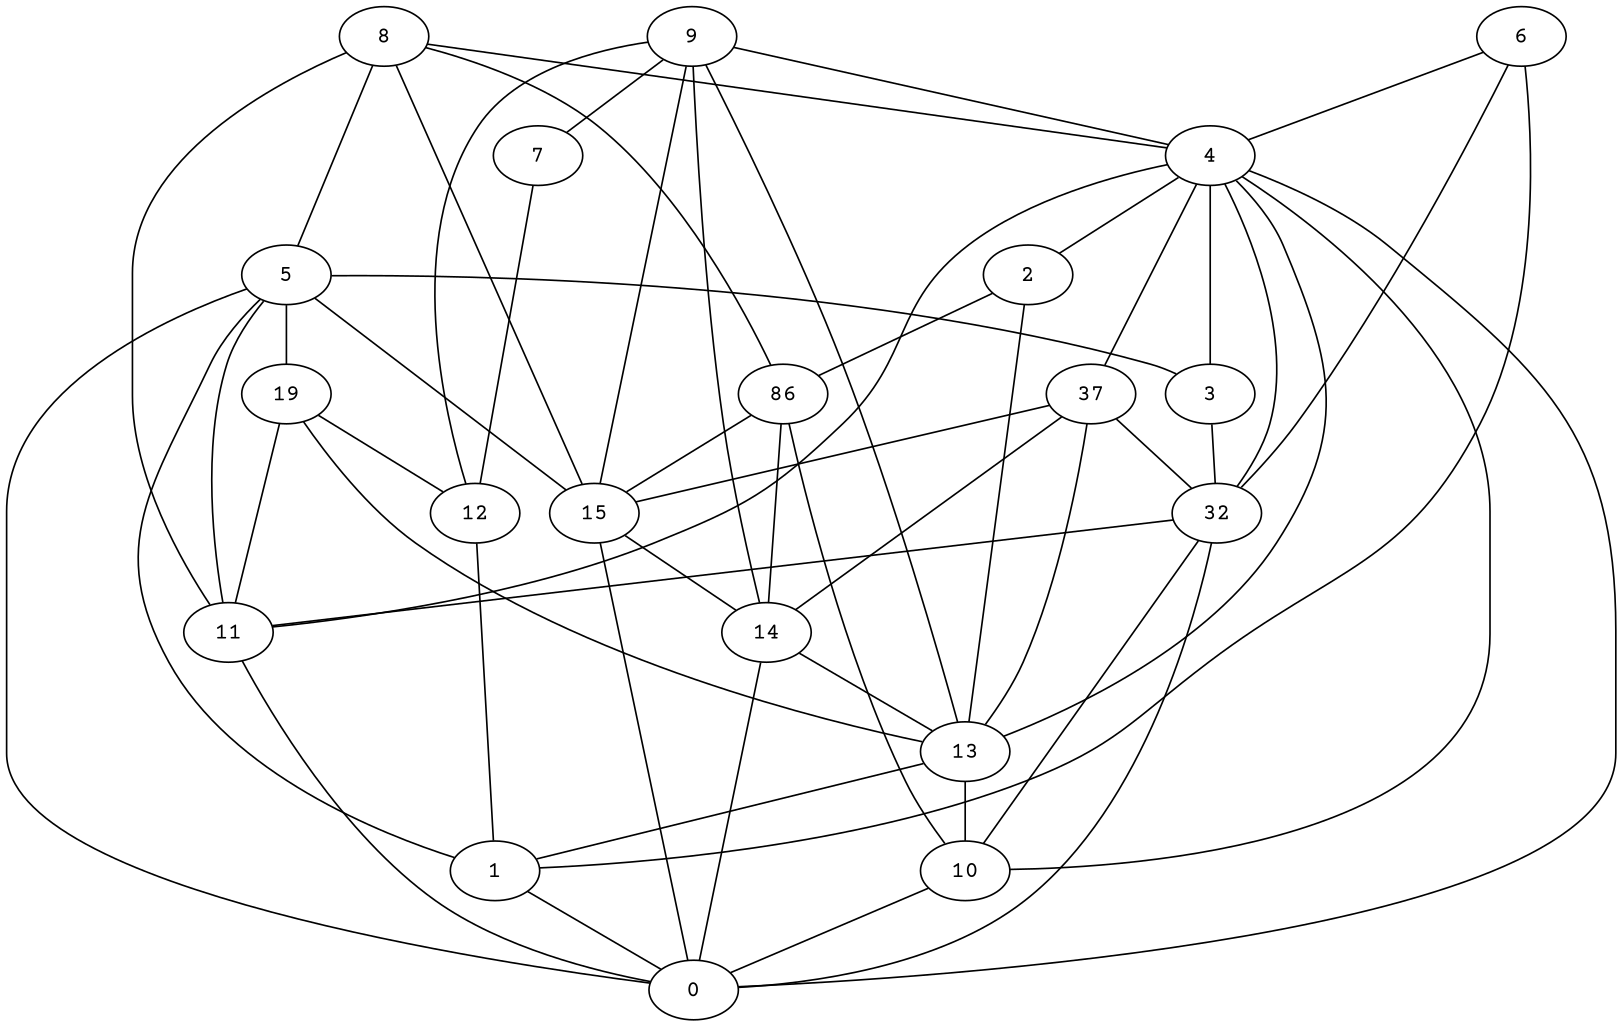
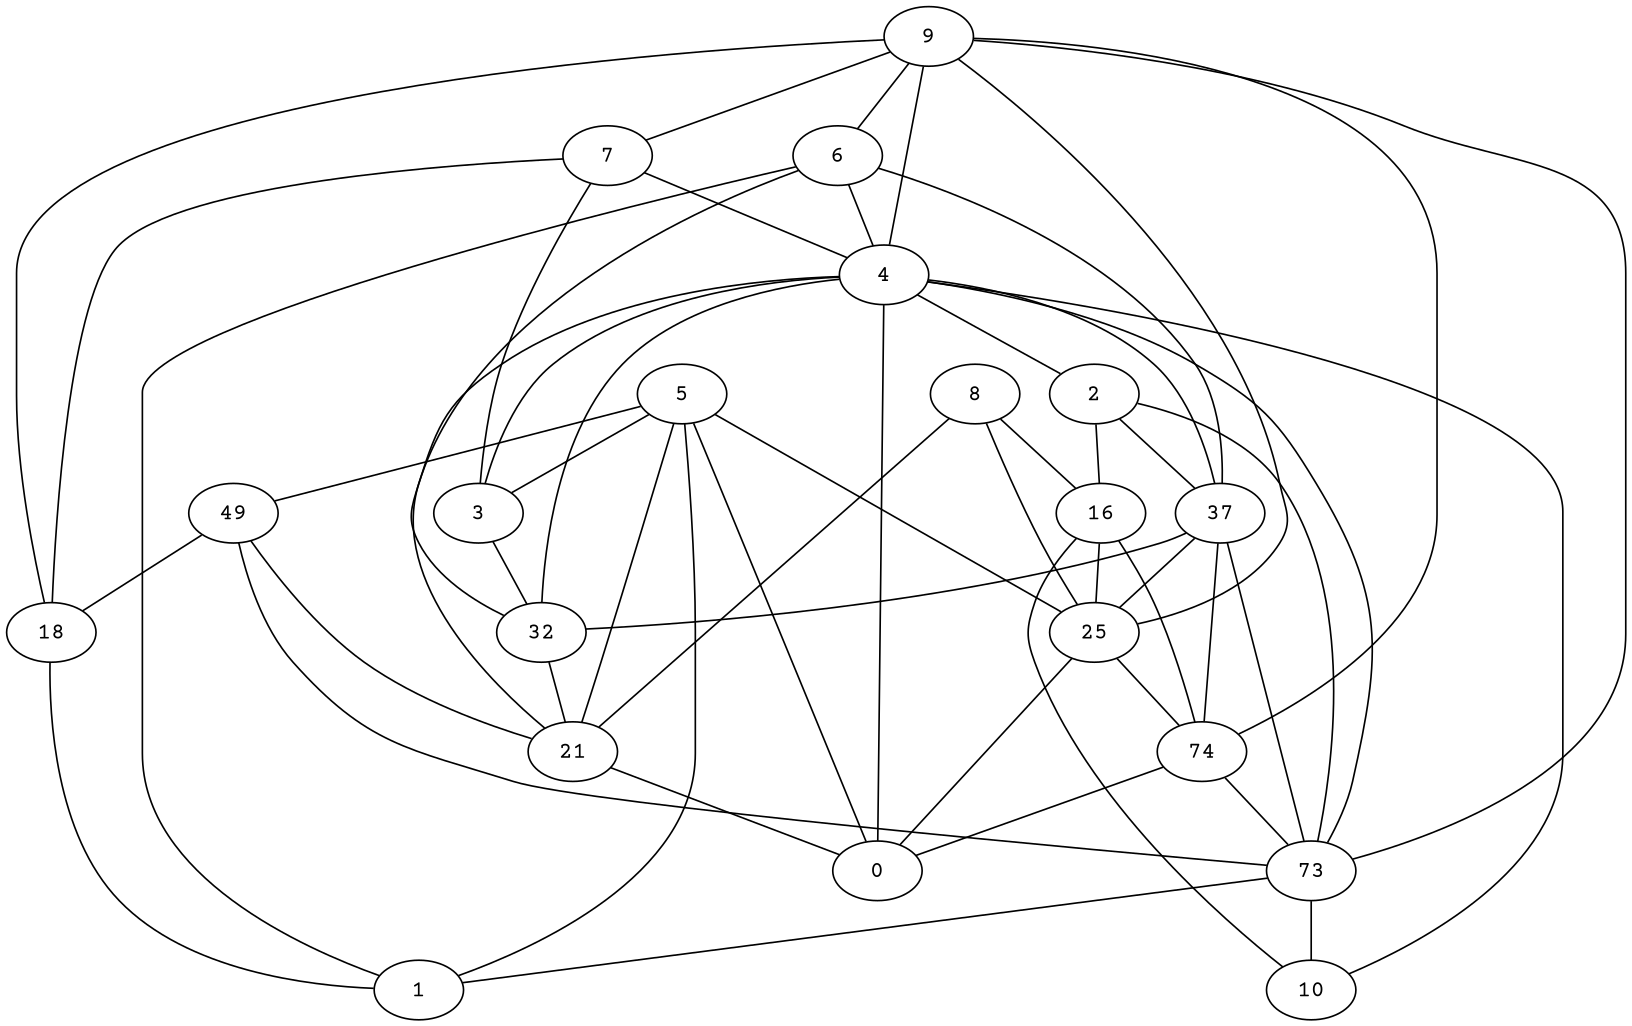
(797, 96) -> (746, 215)
none -> (883, 96)
(335, 156) -> none
none -> (1105, 276)
none -> (519, 319)
(286, 394) -> (233, 513)
(783, 394) -> (1101, 513)
none -> (1157, 454)
(475, 513) -> (51, 632)
(594, 513) -> (1094, 632)
(228, 632) -> (573, 752)
(767, 632) -> (1202, 752)
(1102, 677) -> none
(965, 752) -> (1311, 871)
(1075, 850) -> none
(594, 930) -> none
(830, 930) -> none
